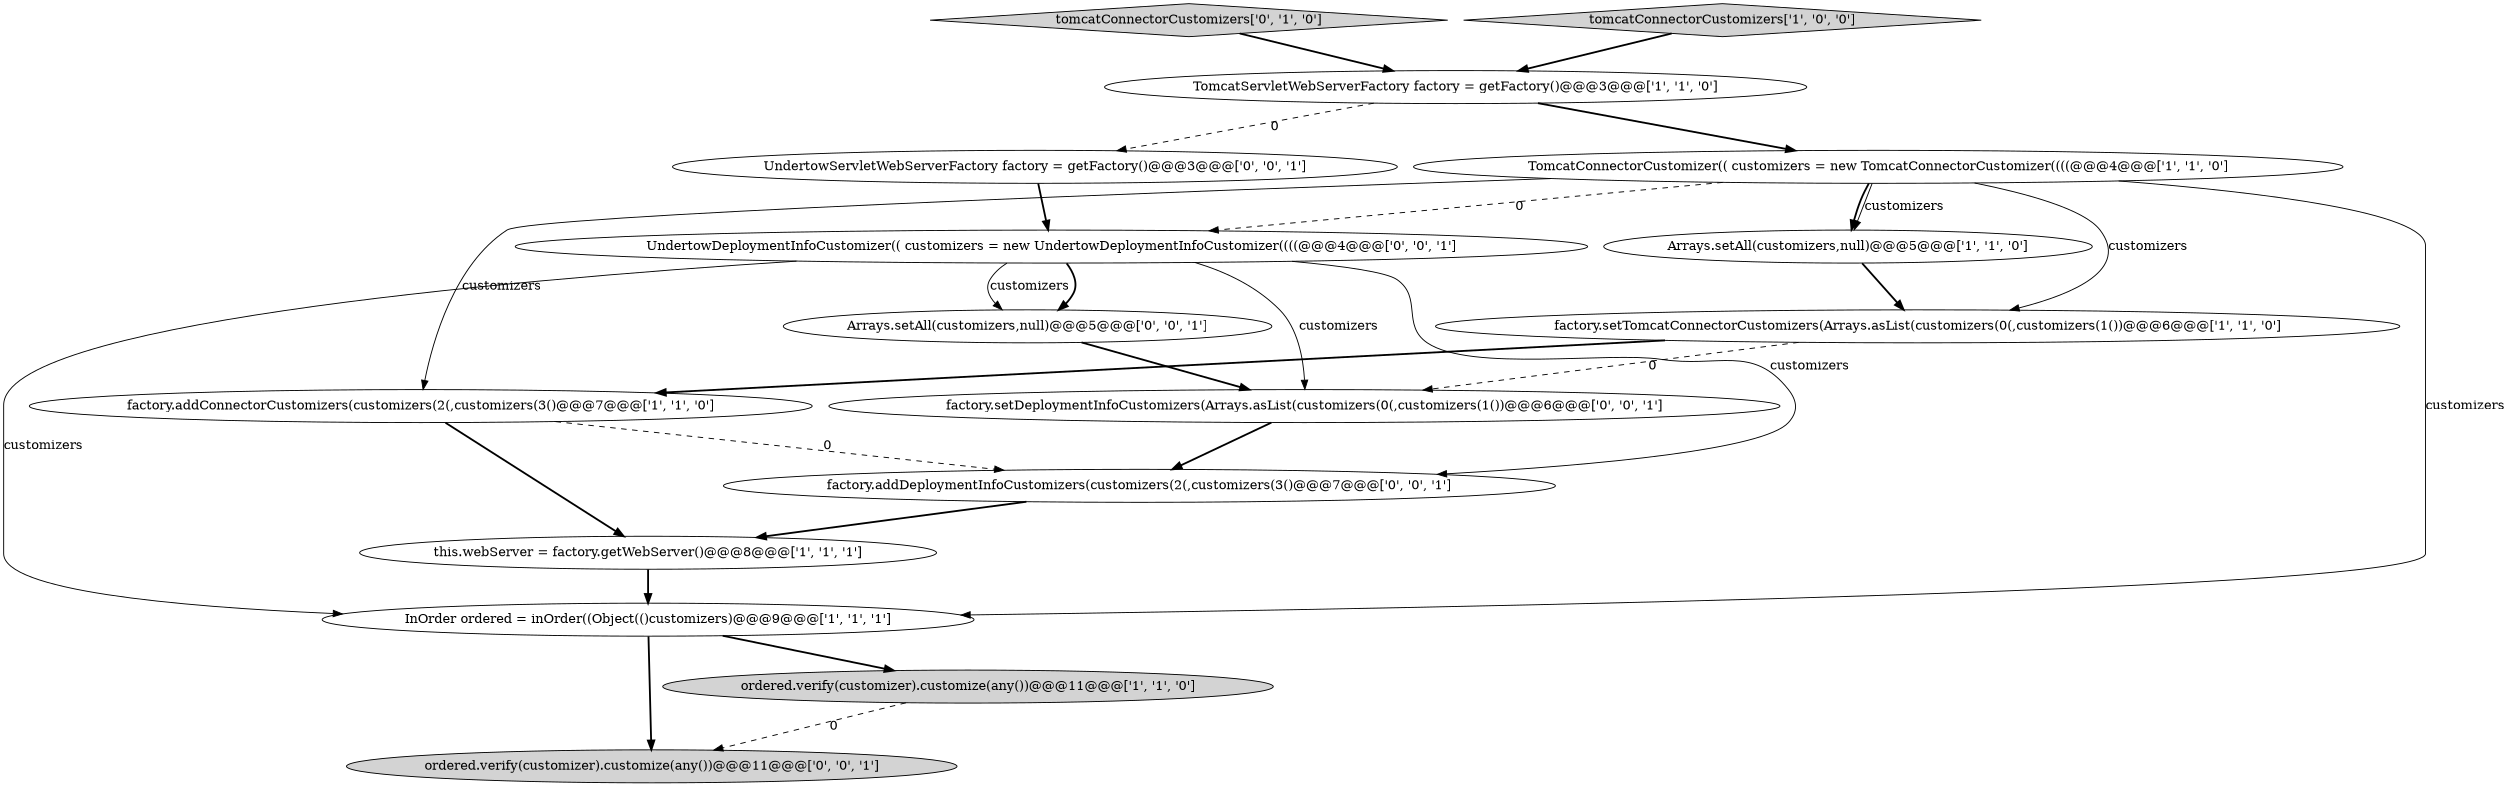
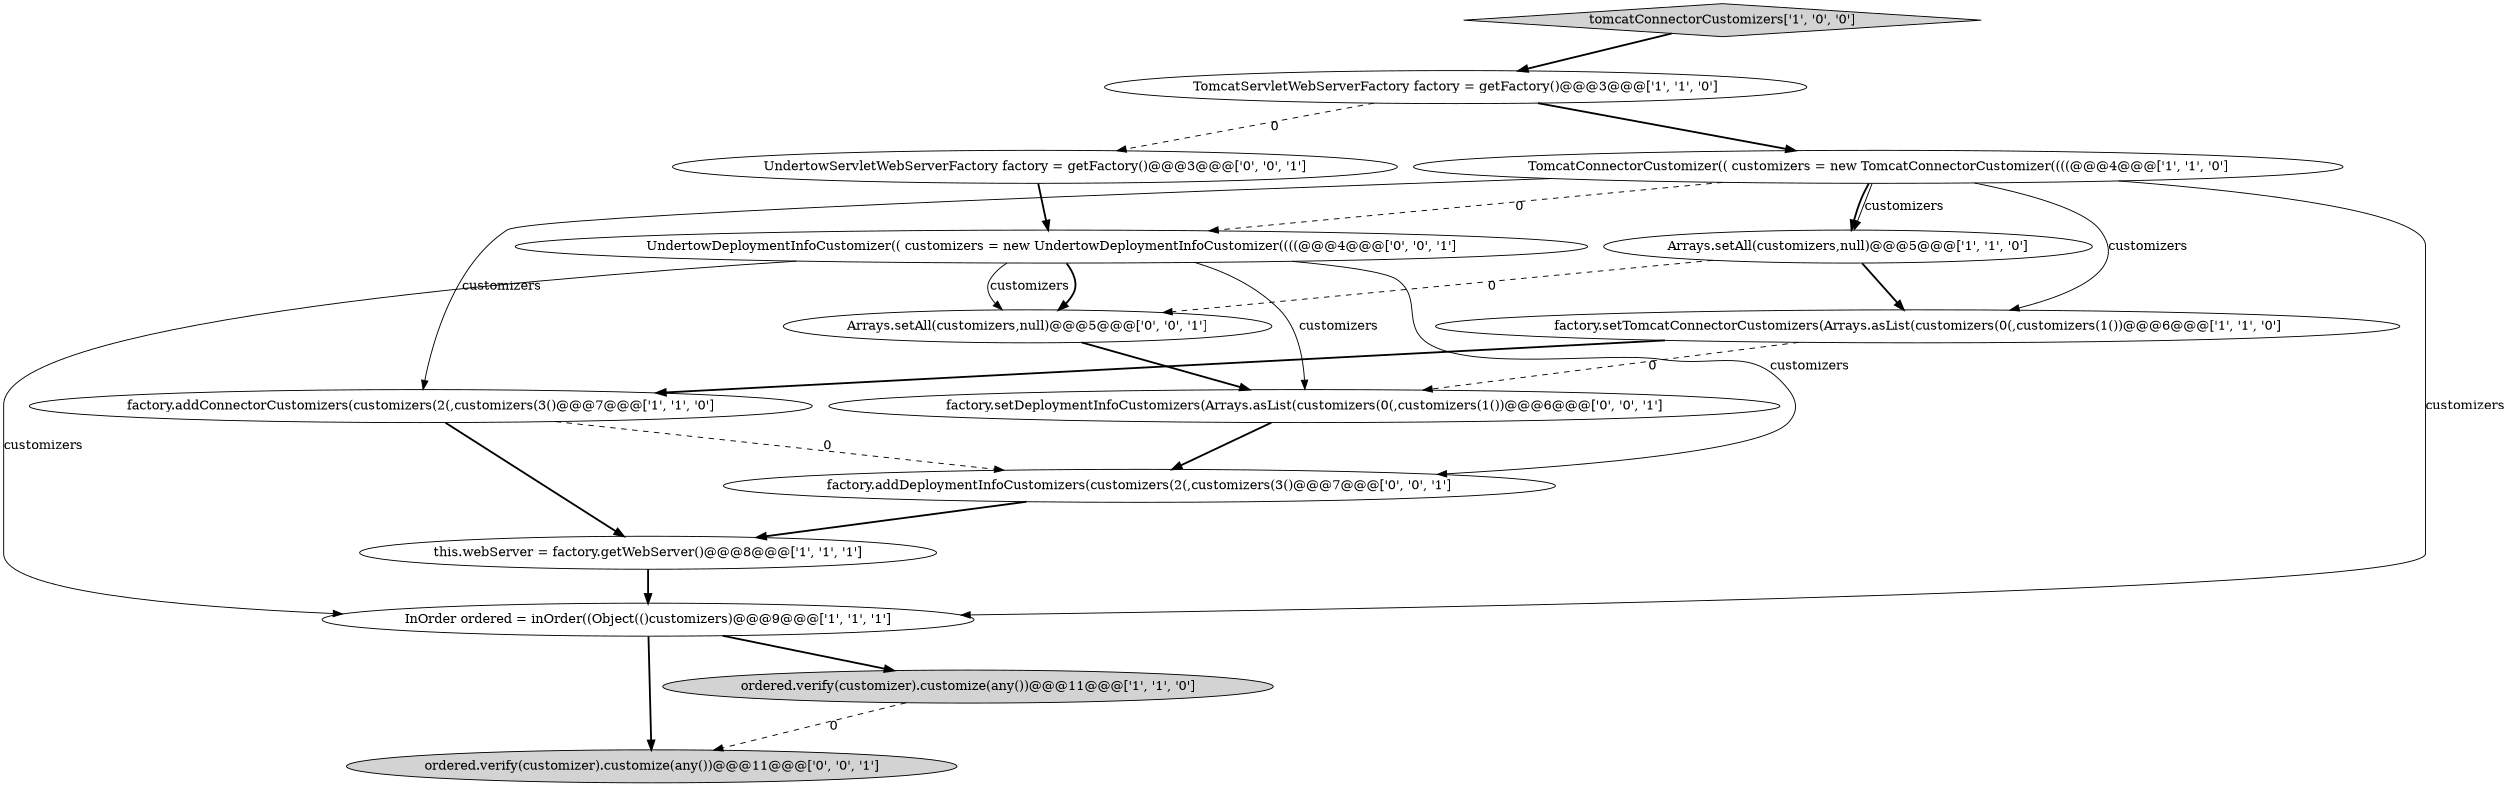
(1189, 20) -> none
none -> (1443, 286)
